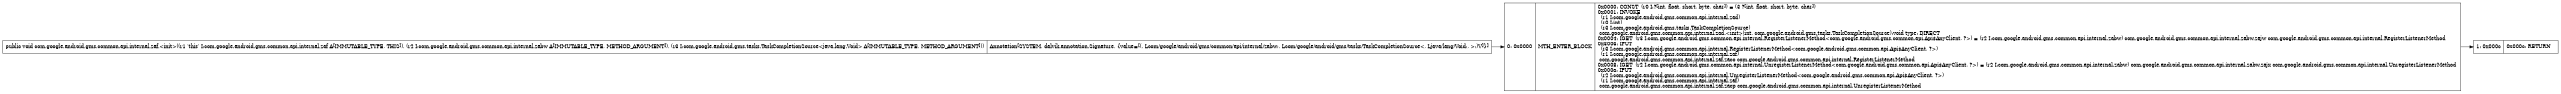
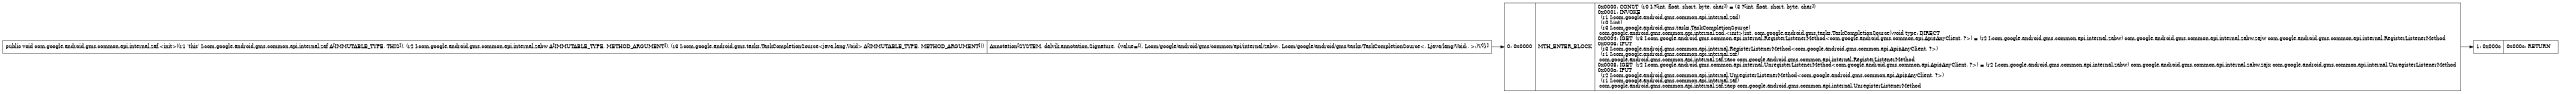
(1617, 44) -> (1617, 44)
